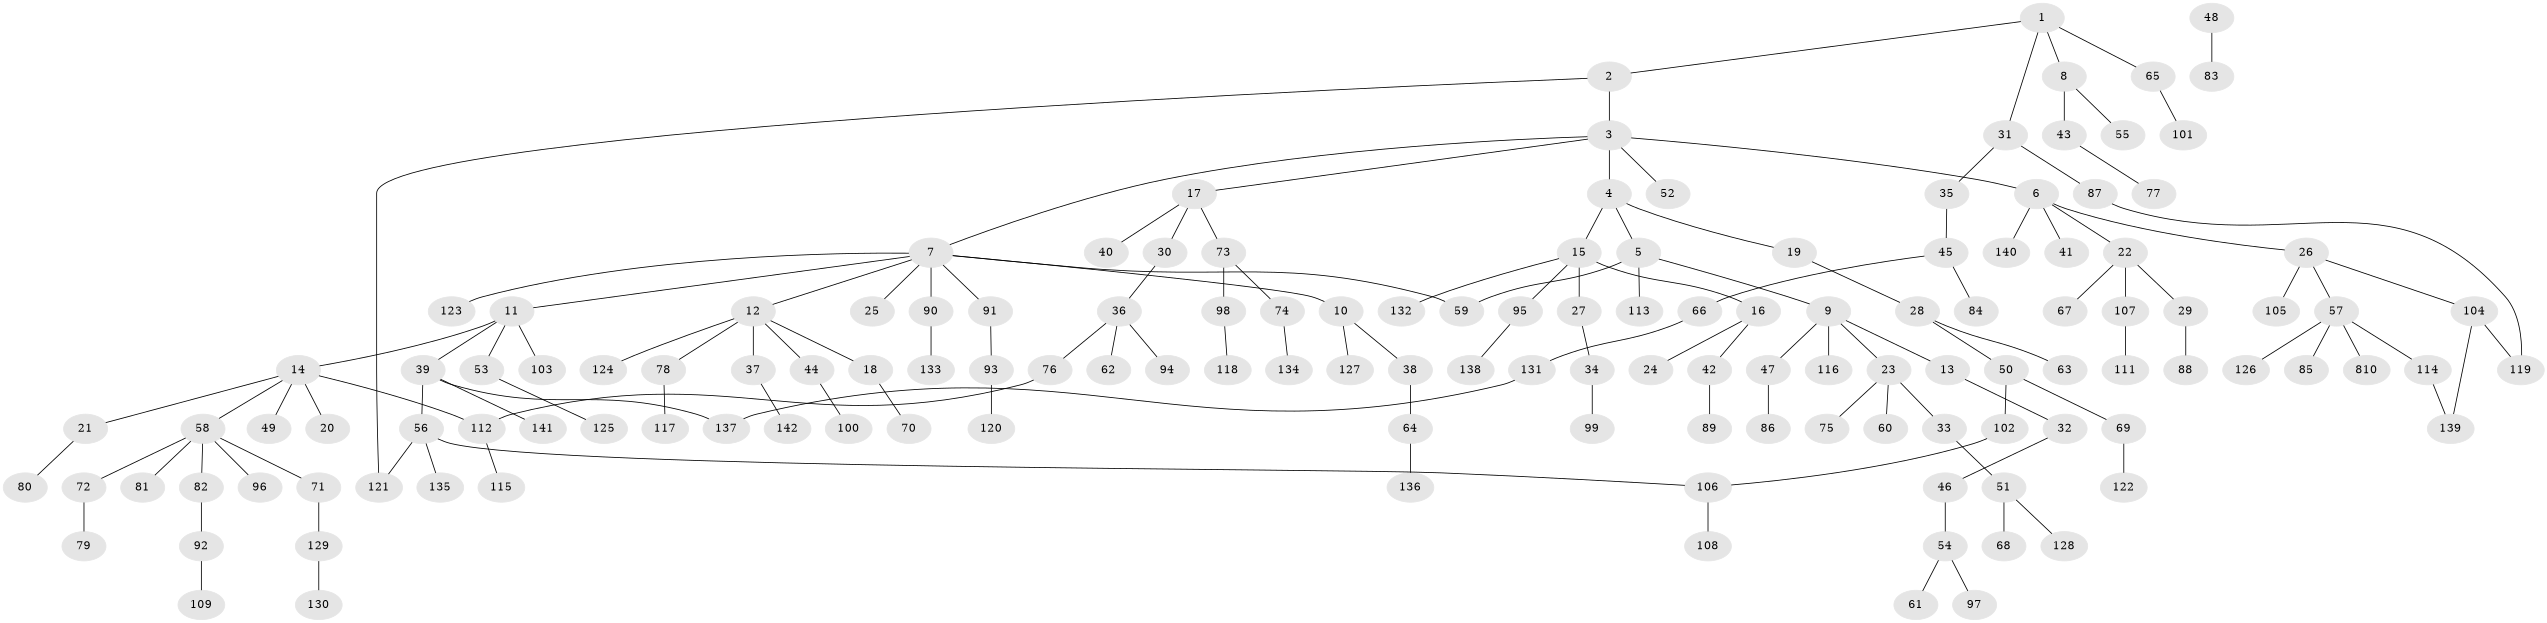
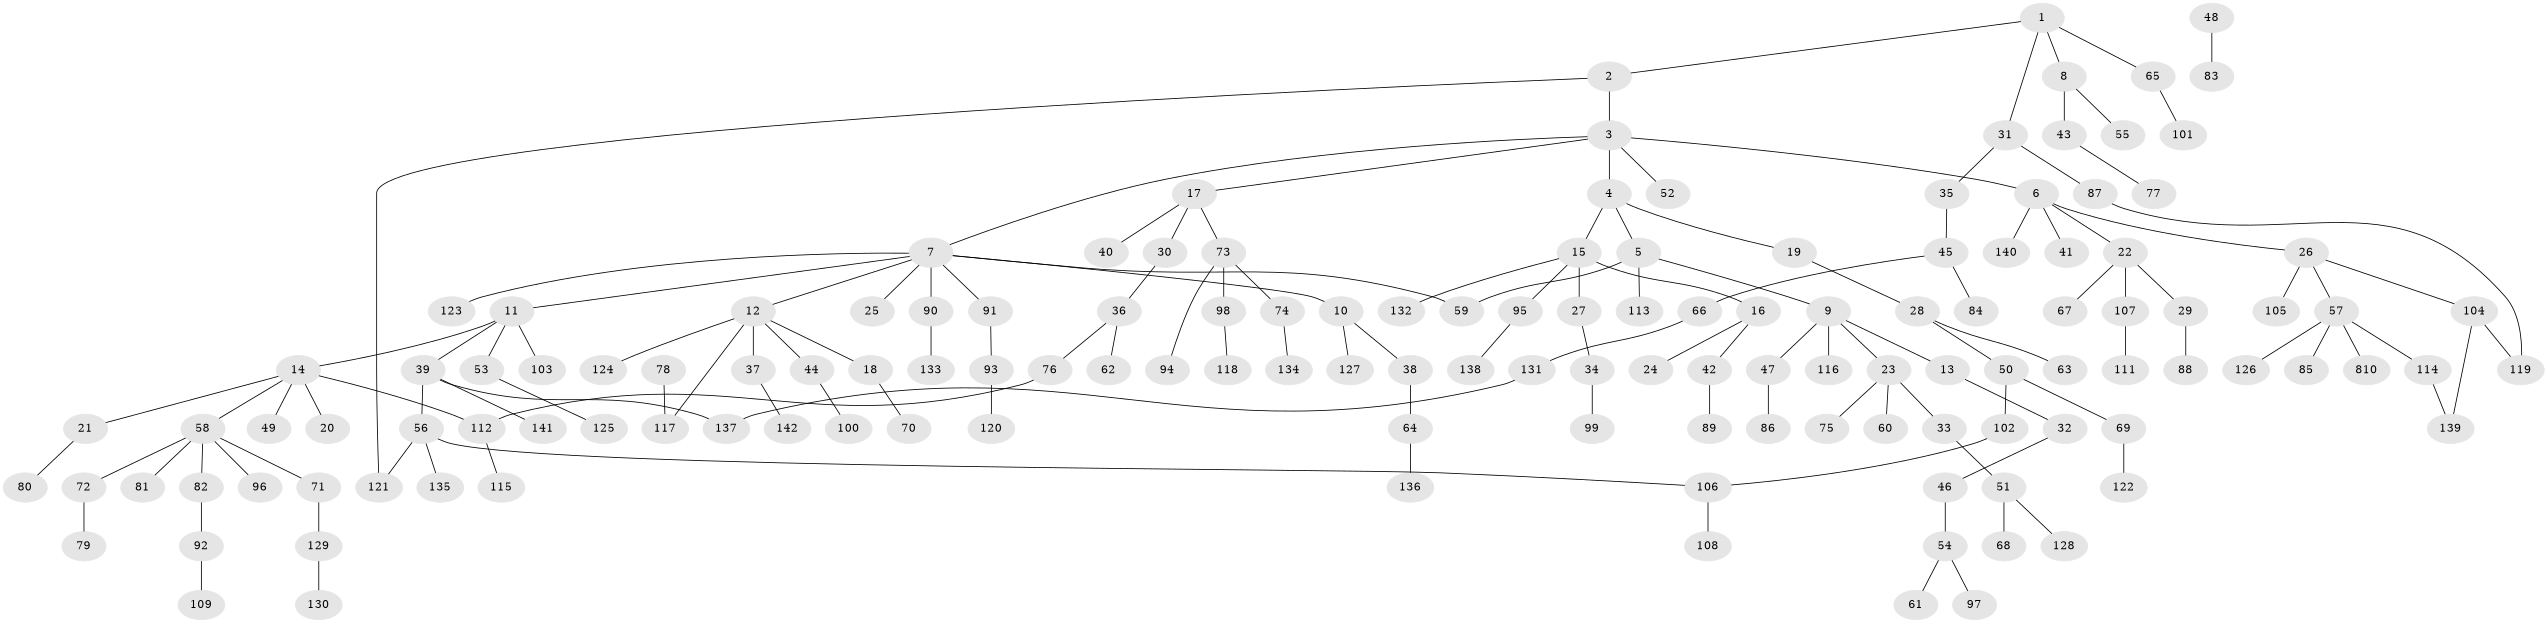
(708, 341) -> (709, 370)
(1143, 341) -> (1189, 309)
